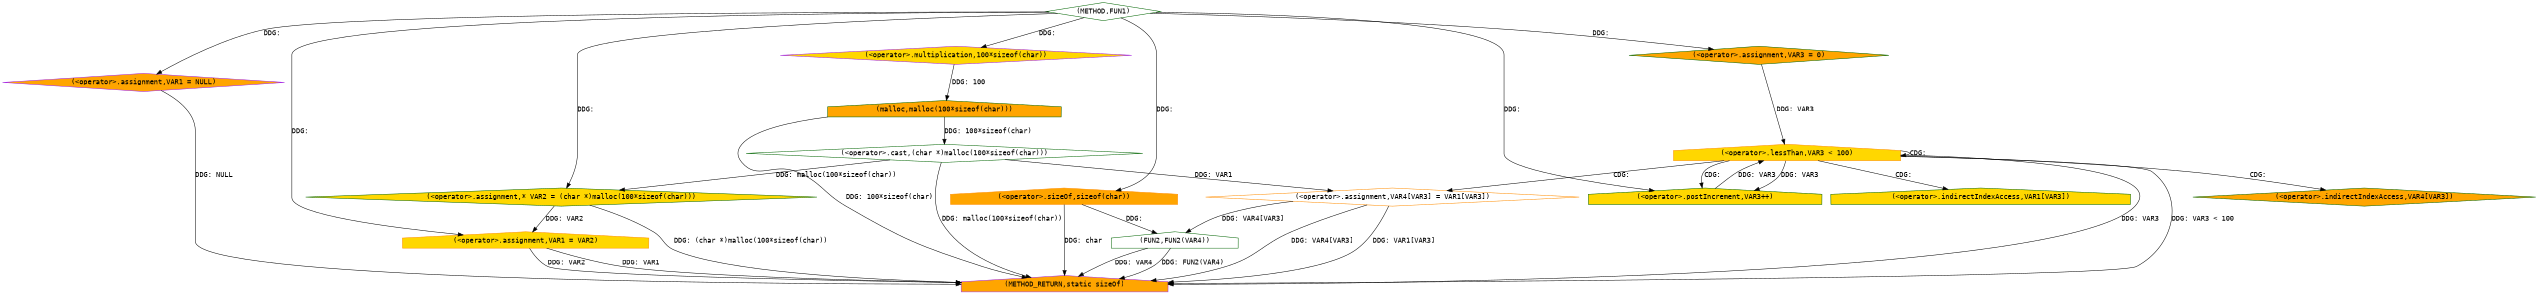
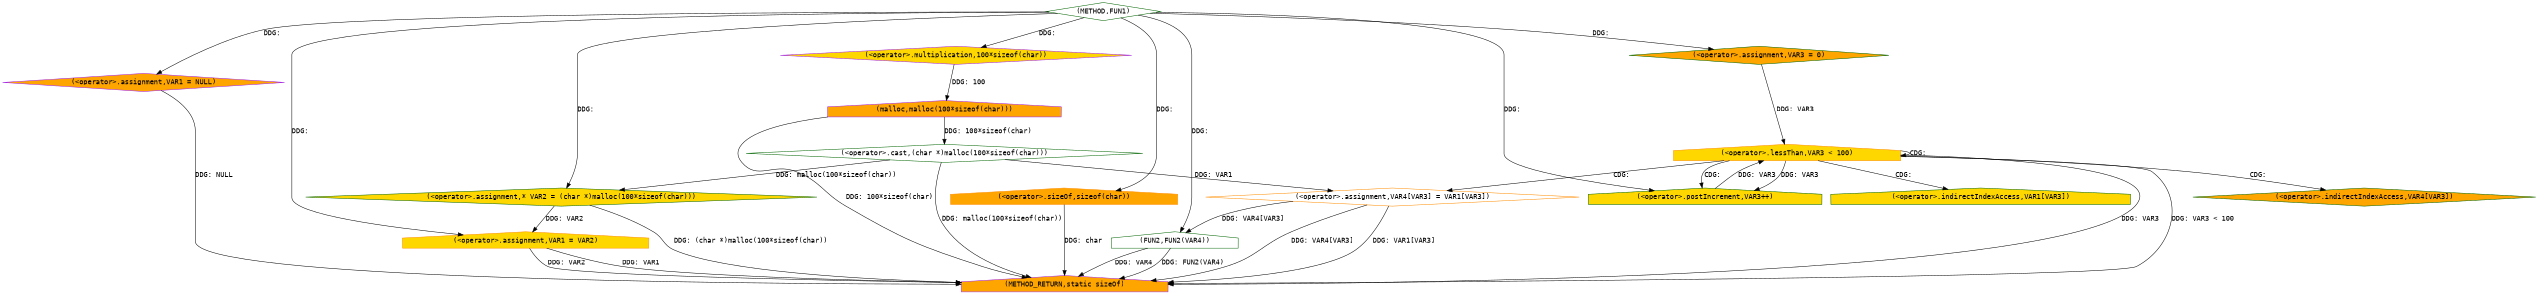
(944, 110) -> (944, 110)
(1117, 218) -> (1192, 106)
